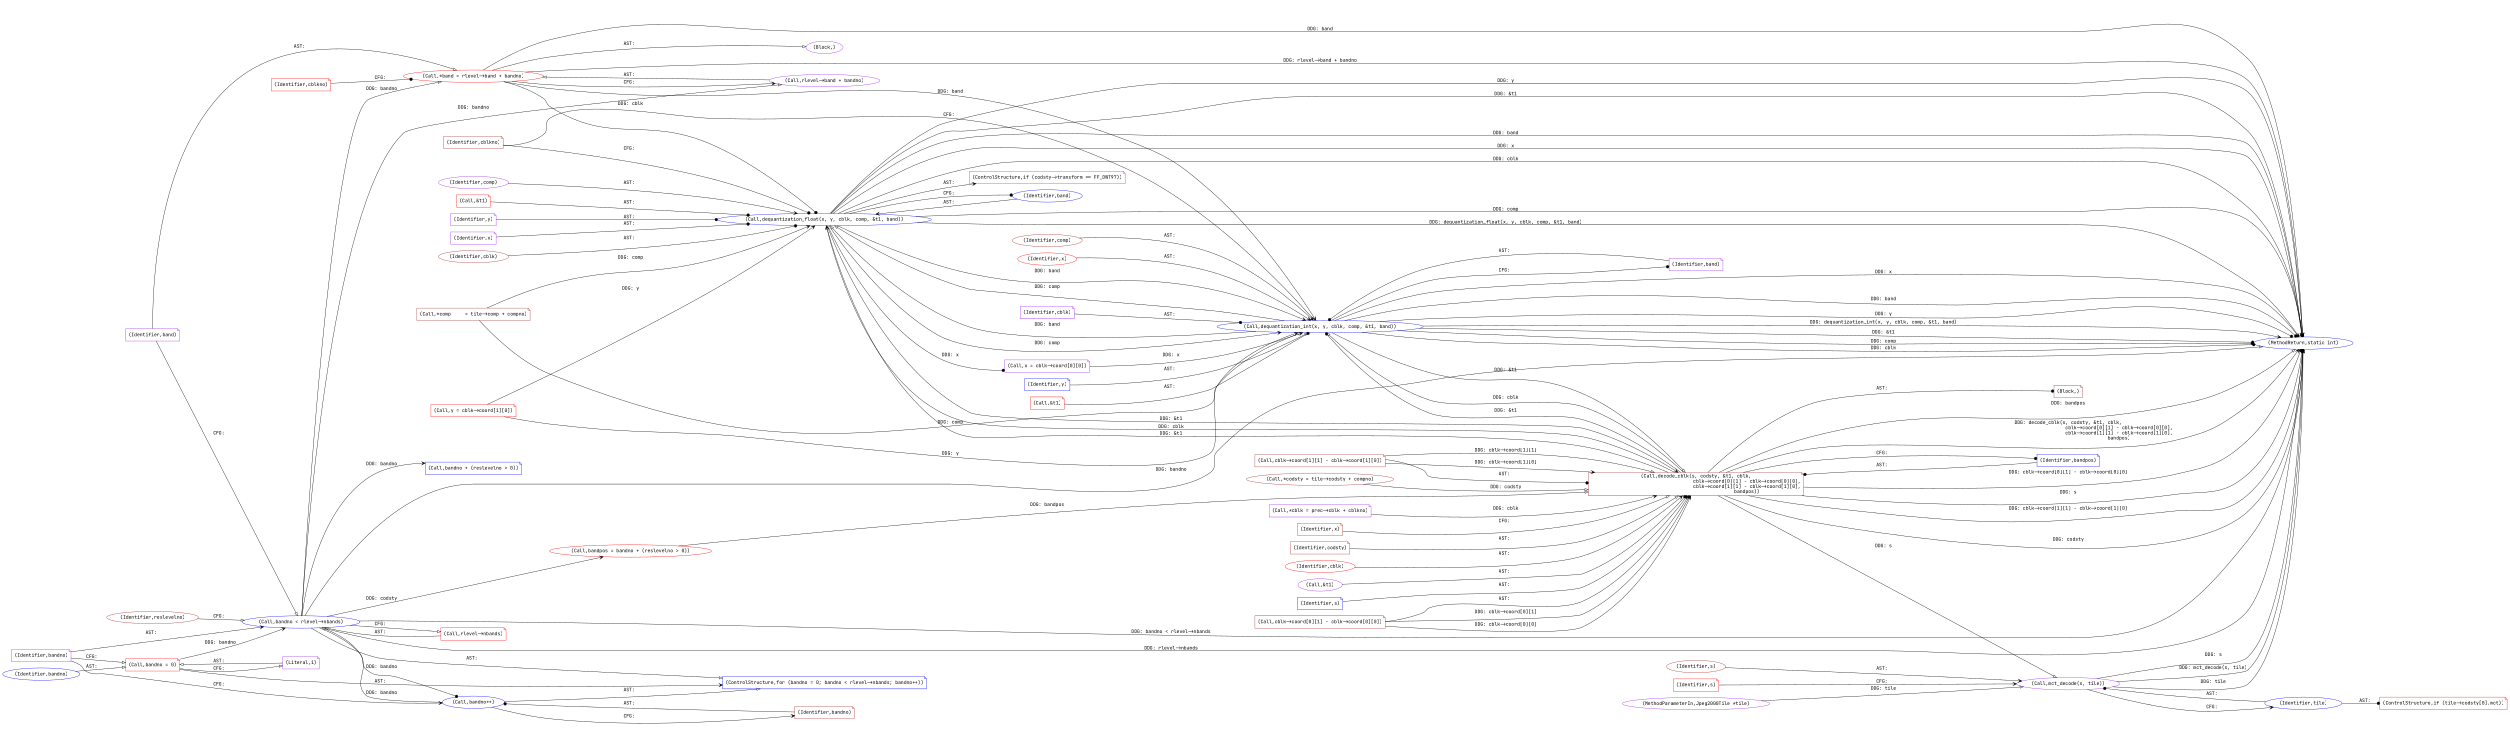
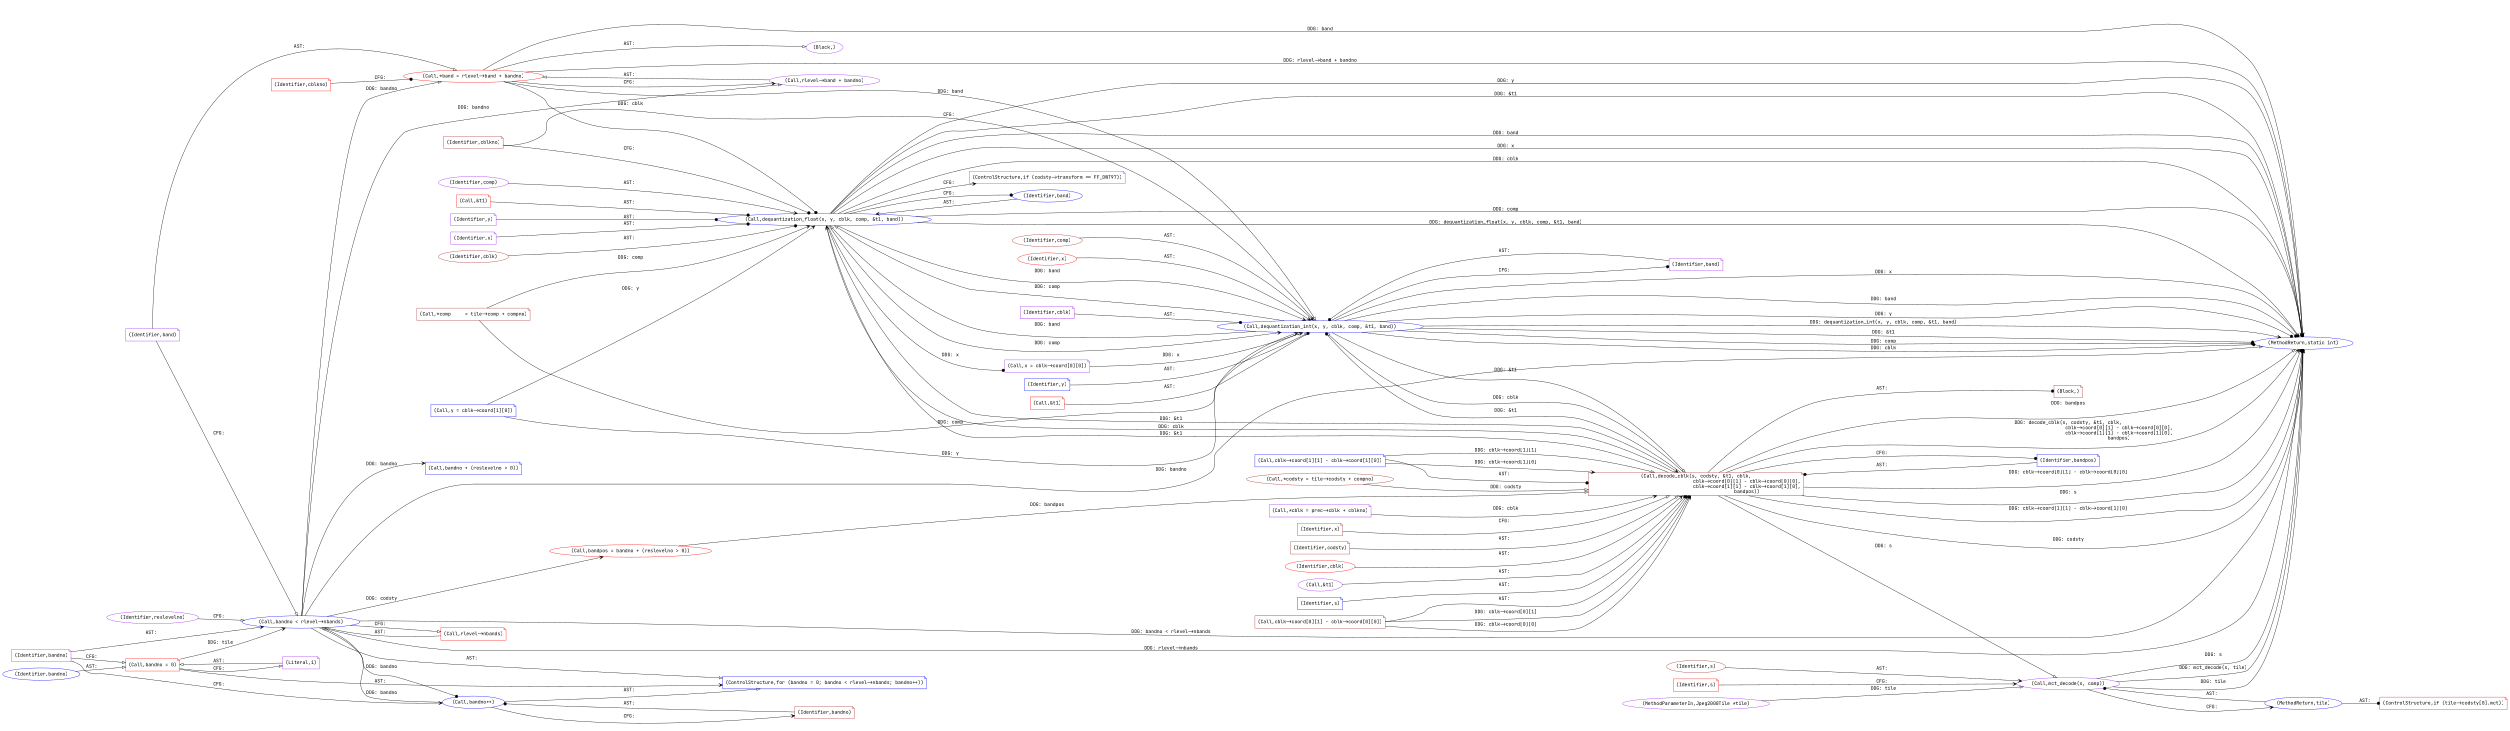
(949, 96) -> (949, 96)
(950, 183) -> (950, 183)
(473, 411) -> (473, 411)
(1320, 461) -> (1320, 461)
(153, 618) -> (153, 618)
(220, 642) -> (220, 642)
(2068, 684) -> (2068, 684)
(2303, 703) -> (2303, 703)
